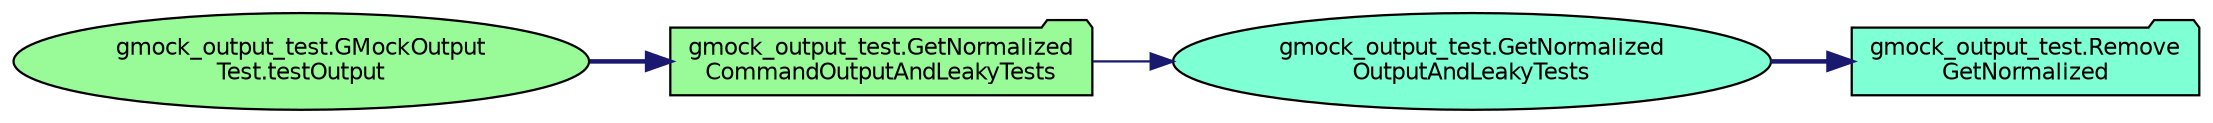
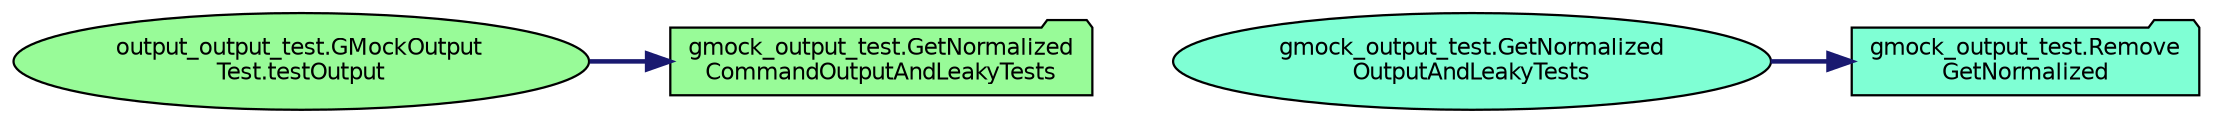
(301, 61) -> (301, 61)
(1121, 61) -> none
